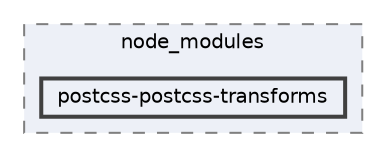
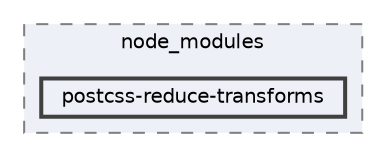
(193, 98) -> (193, 98)
